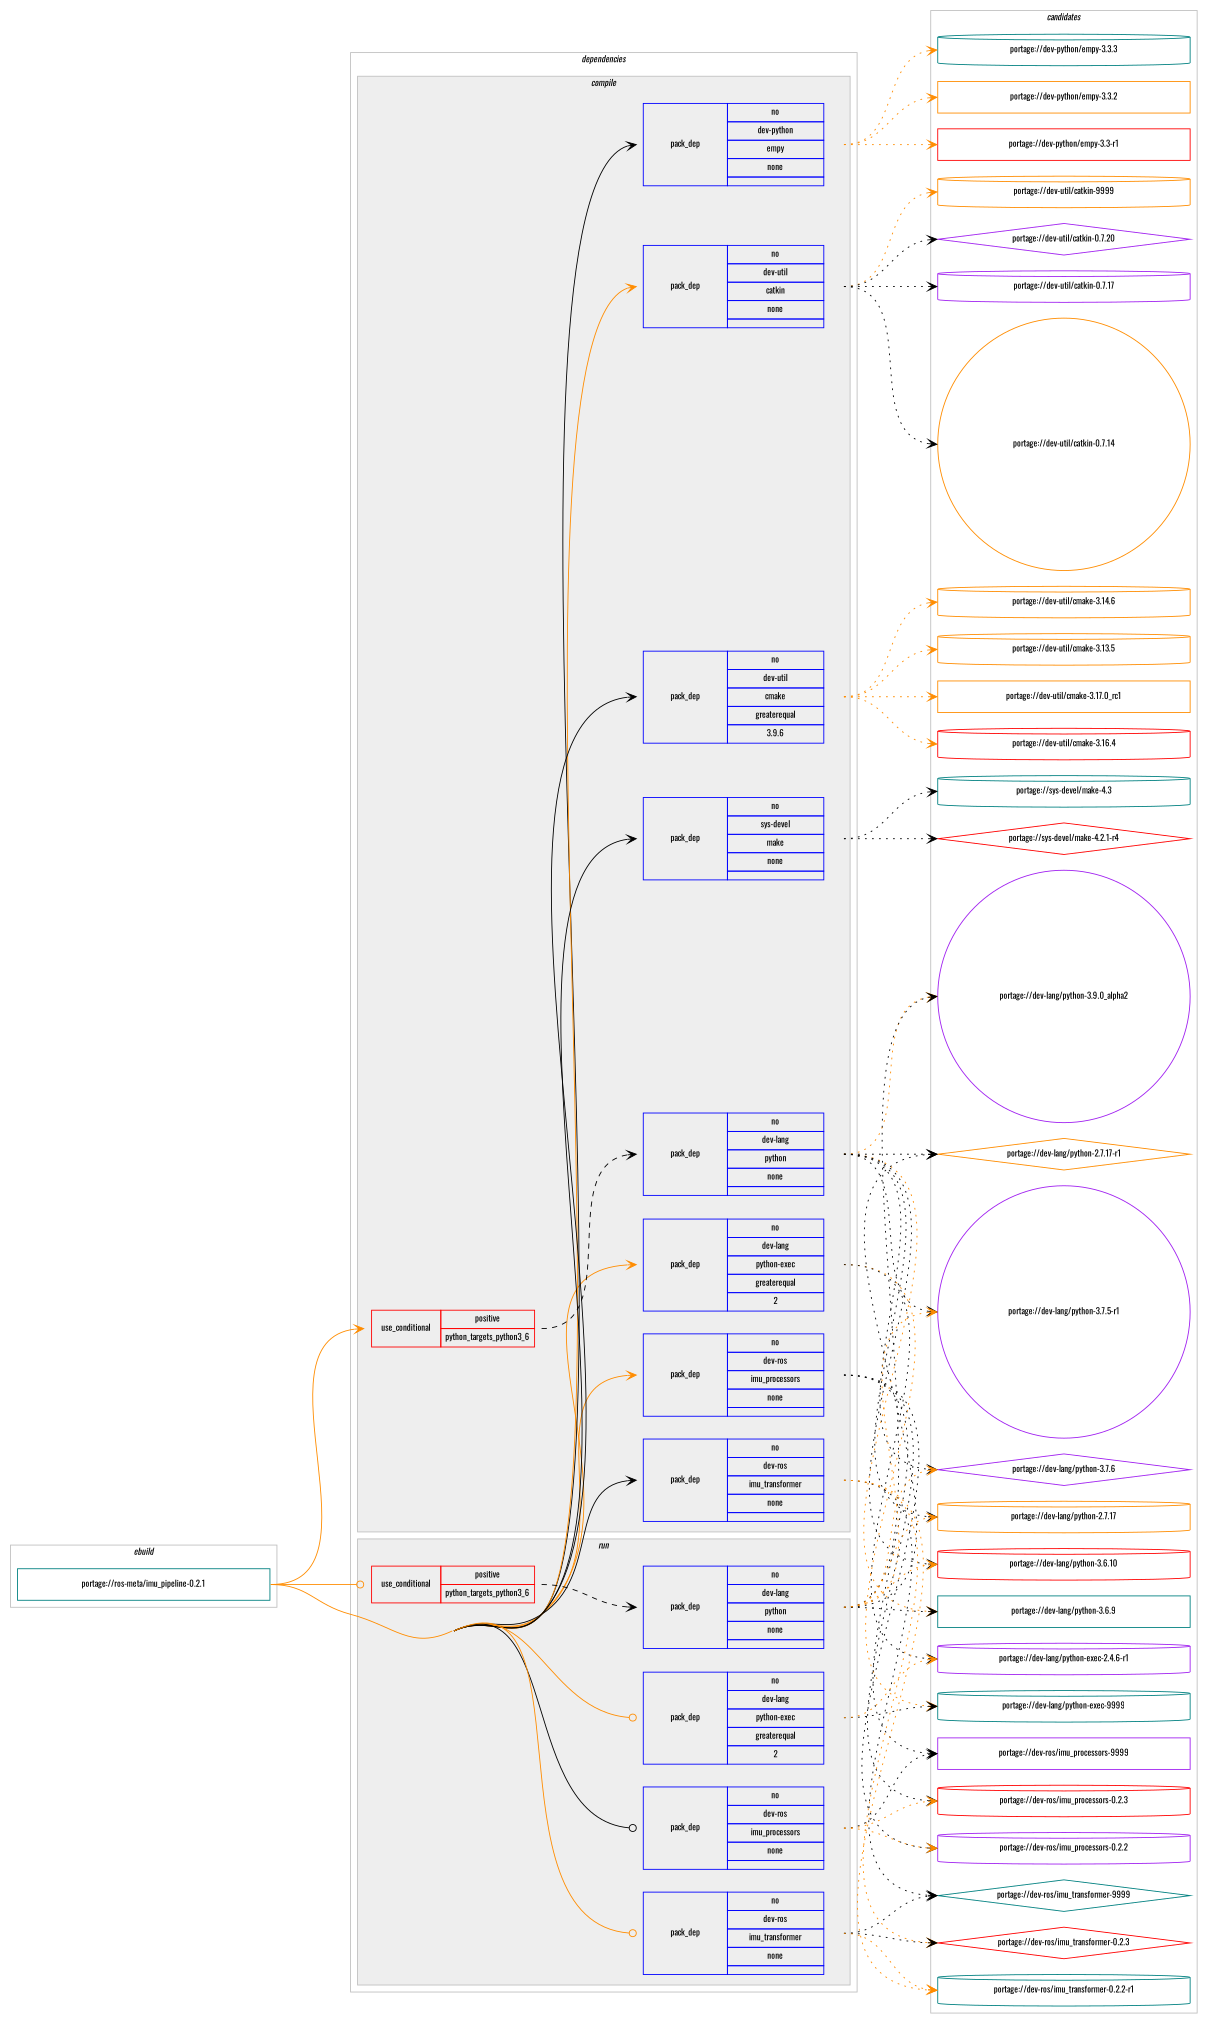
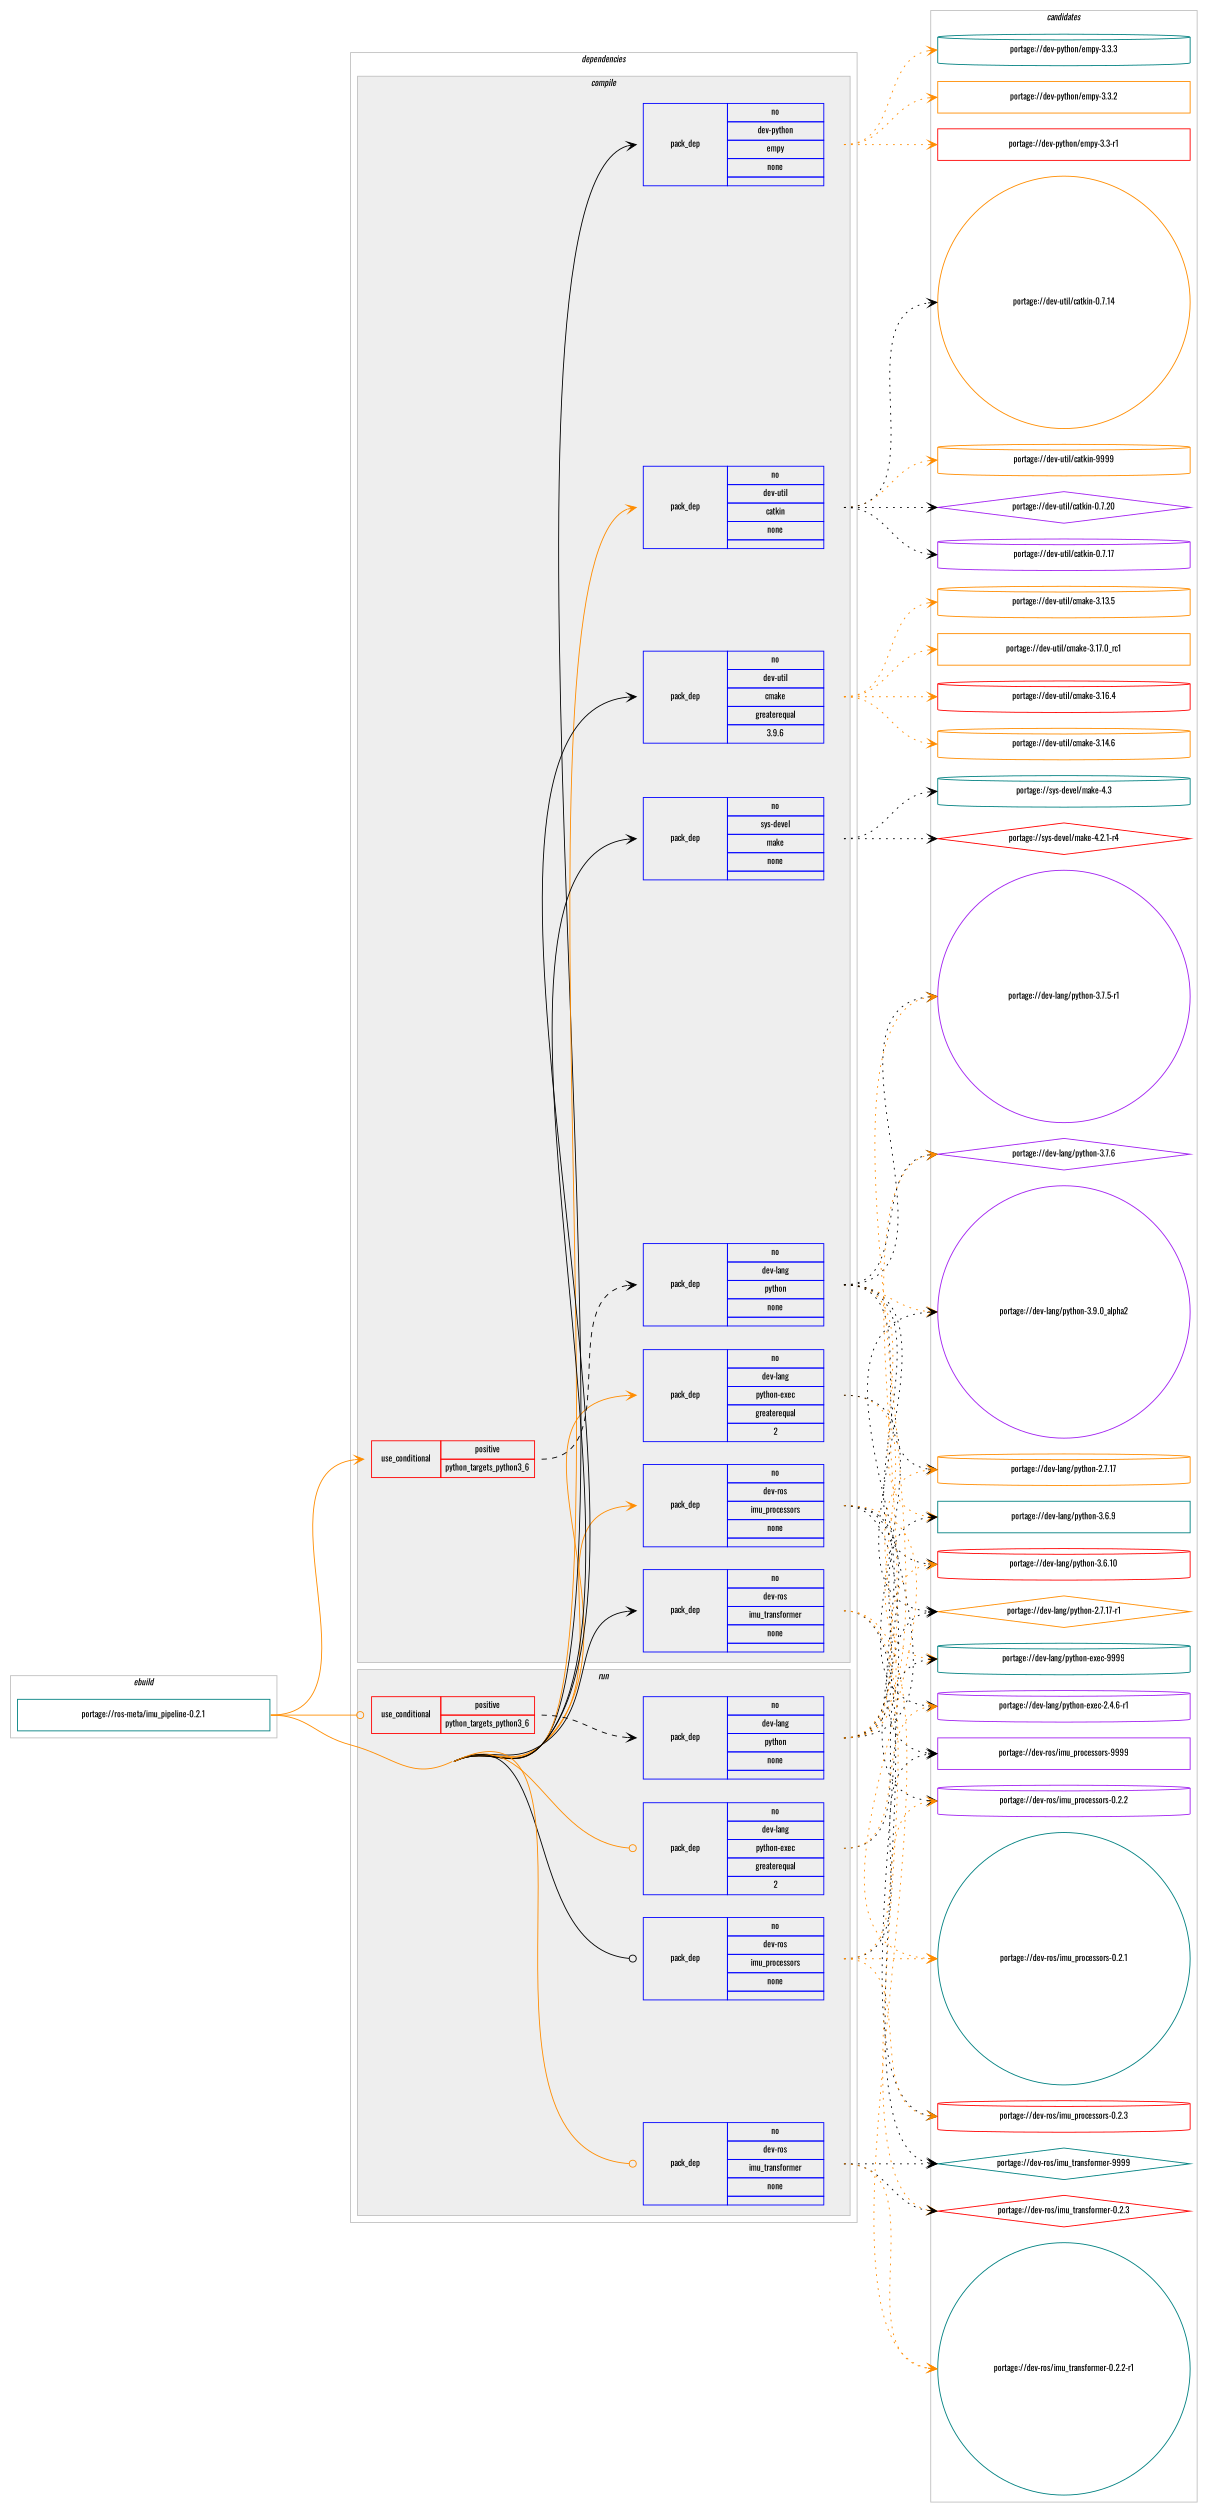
none -> (1064, 1959)
(1064, 1990) -> (1064, 2369)
